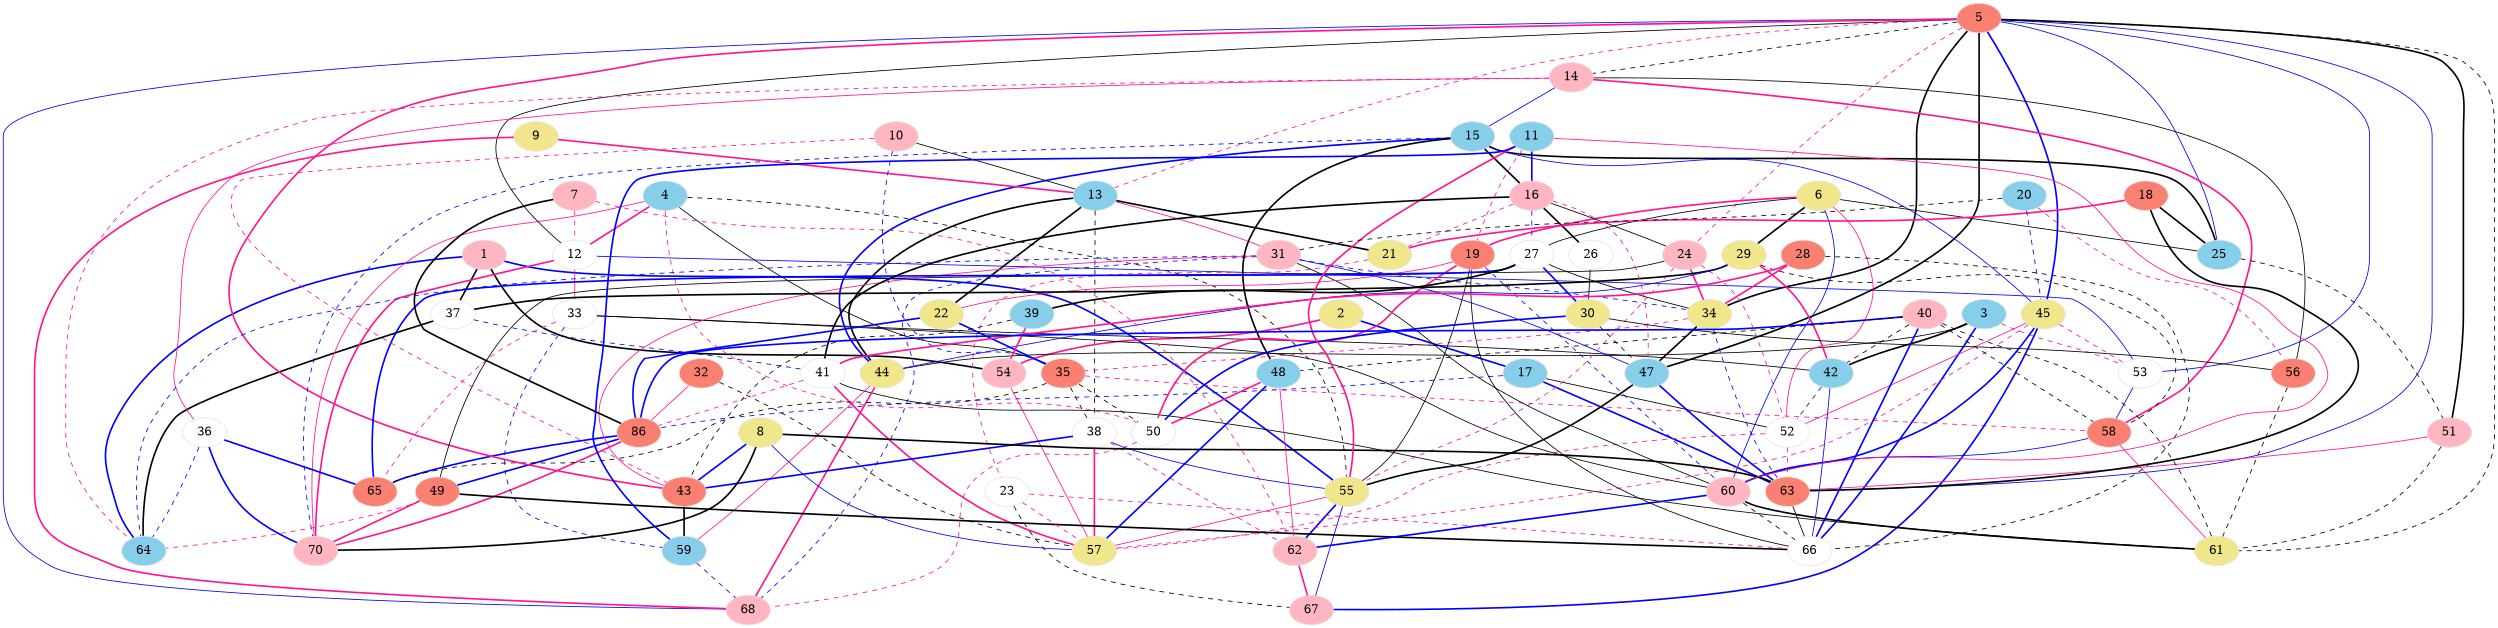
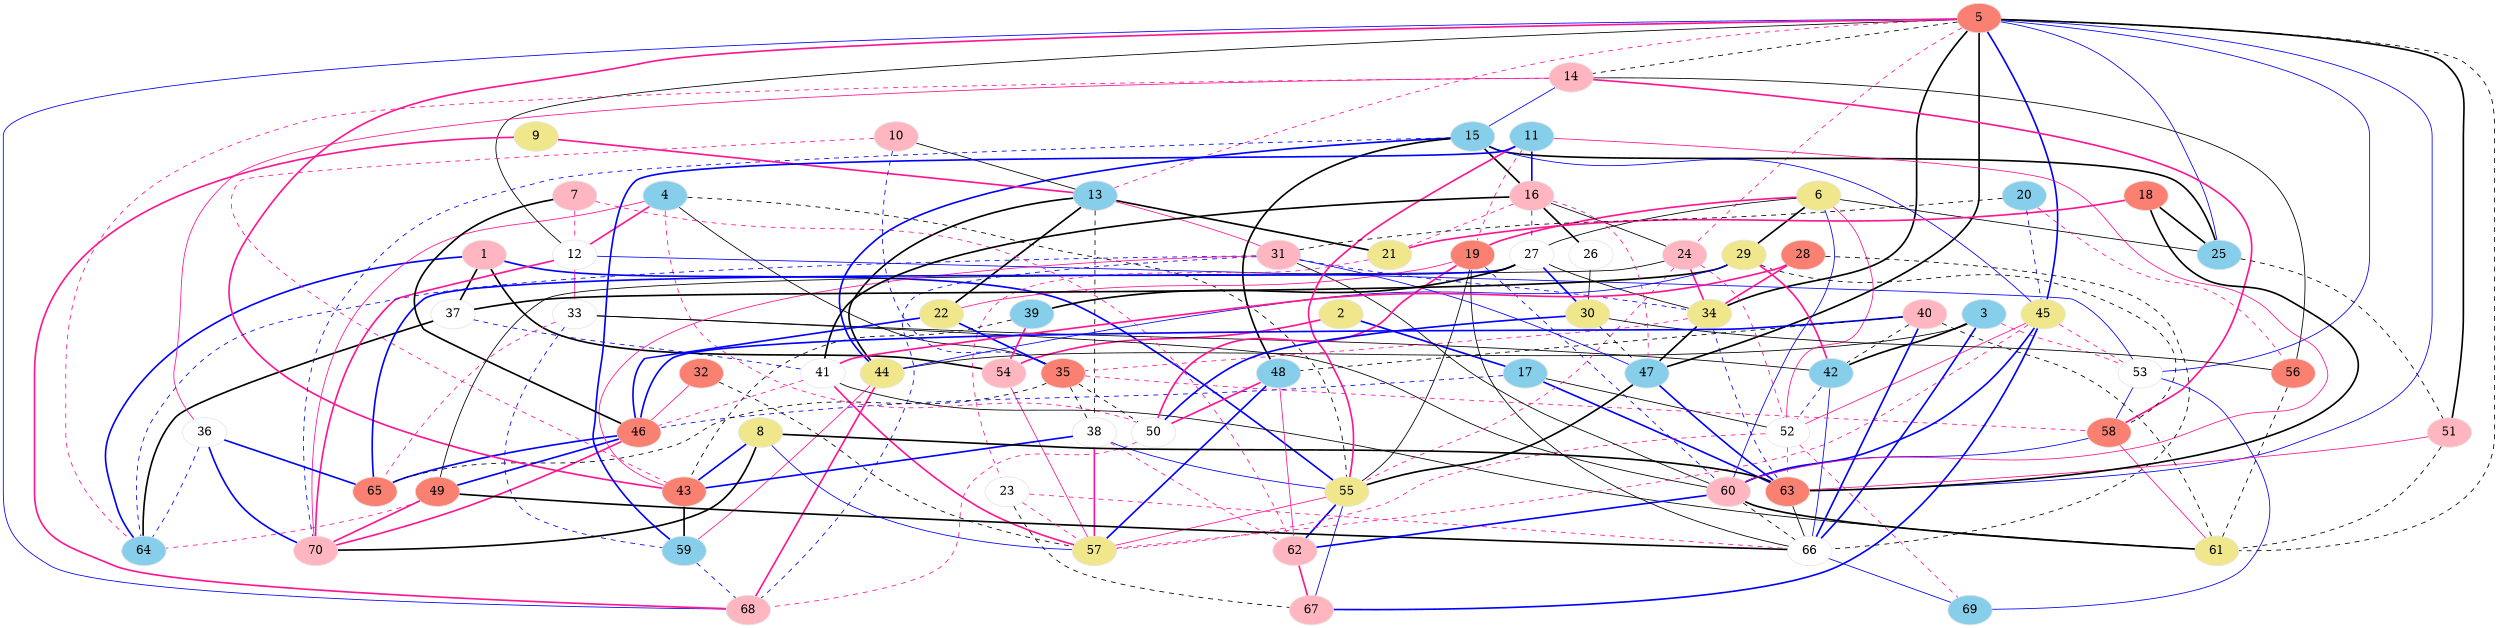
(2021, 376) -> none
(639, 432) -> (639, 432)
none -> (1970, 610)
